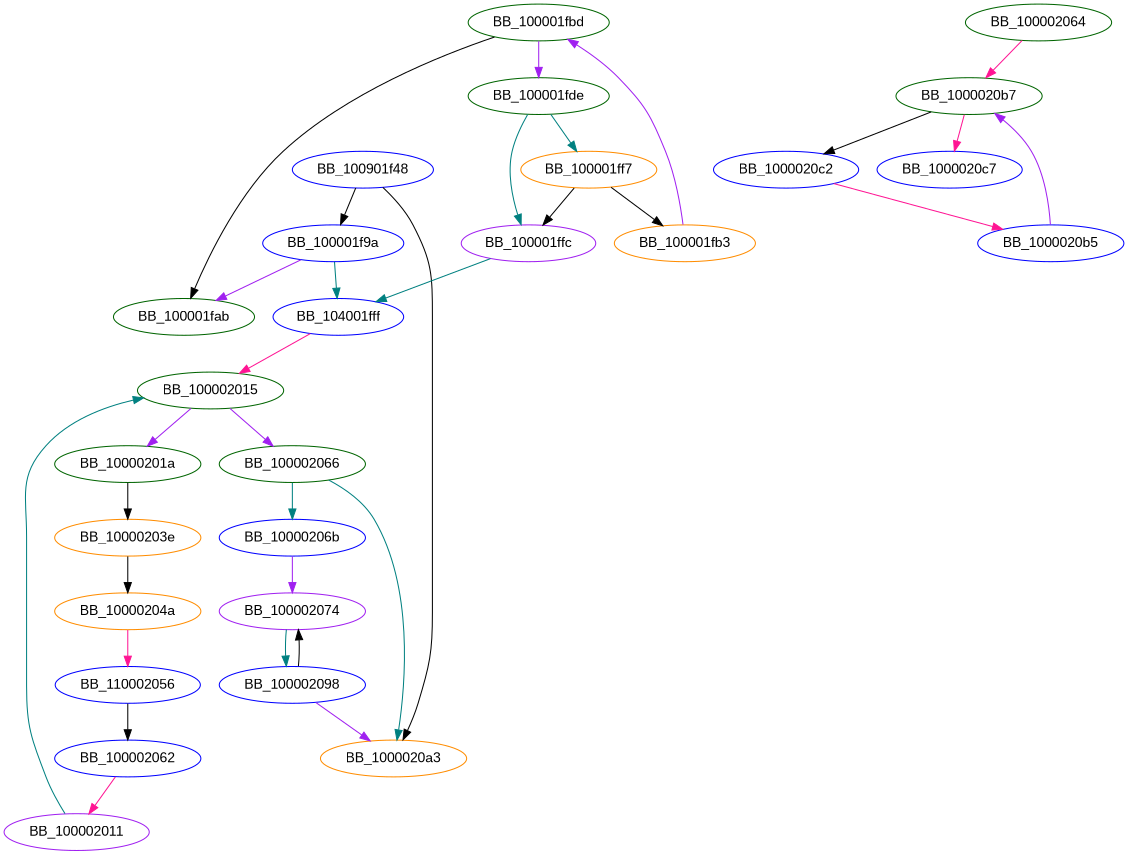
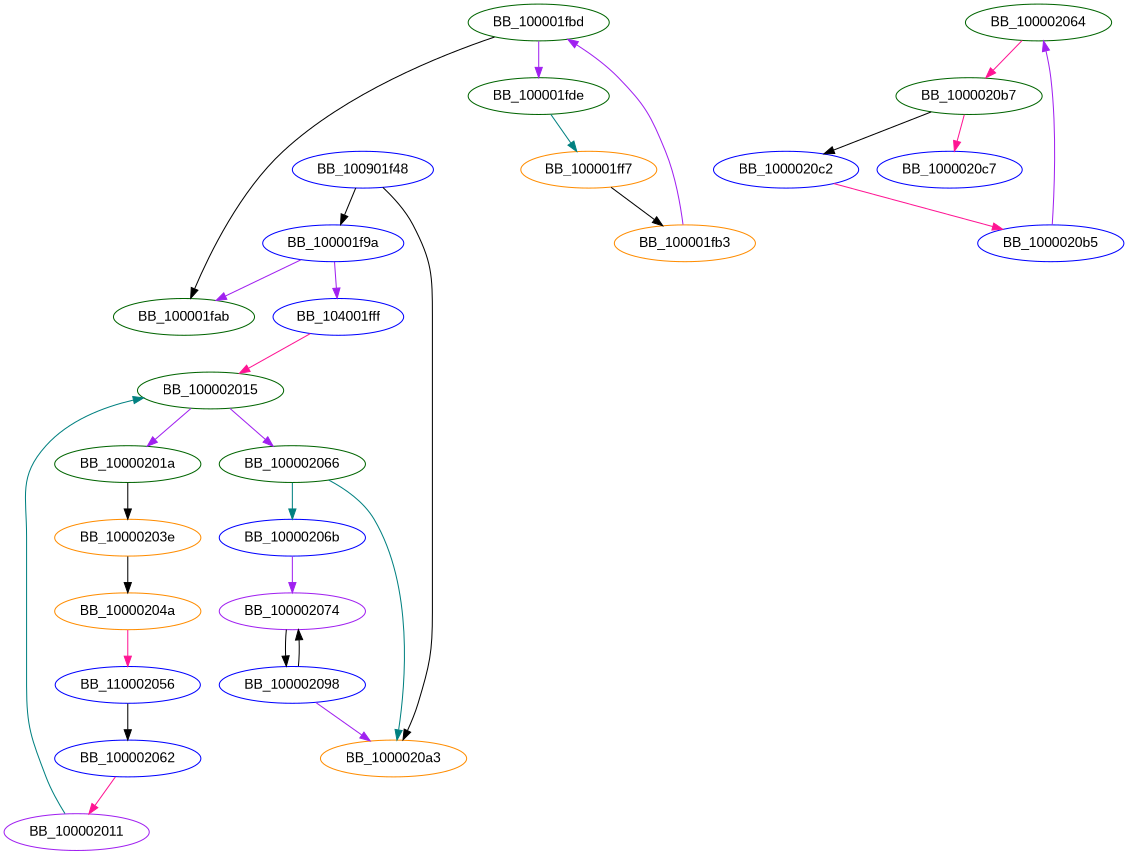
(1039, 167) -> (1055, 138)
(528, 243) -> none
(335, 275) -> (335, 275)
(286, 643) -> (286, 643)
